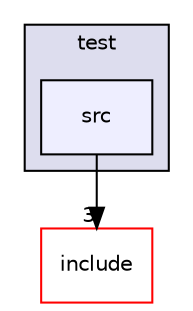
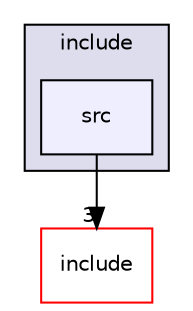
(97, 44) -> (97, 44)
